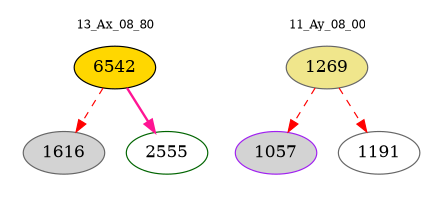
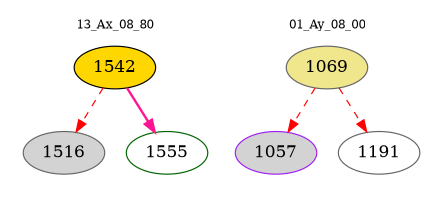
(328, 25) -> (328, 25)
(115, 68) -> (115, 68)
(327, 68) -> (327, 68)
(64, 153) -> (64, 153)
(167, 153) -> (167, 153)
